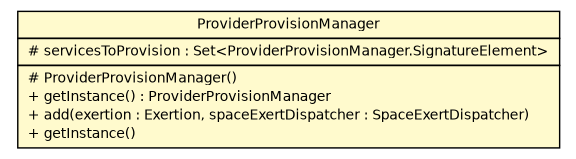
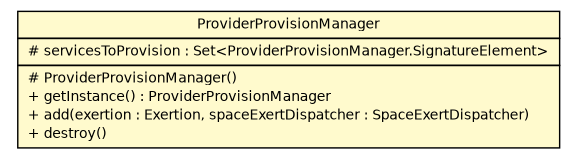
(82, 134) -> (68, 134)
